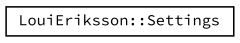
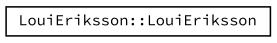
(120, 21) -> (138, 21)
